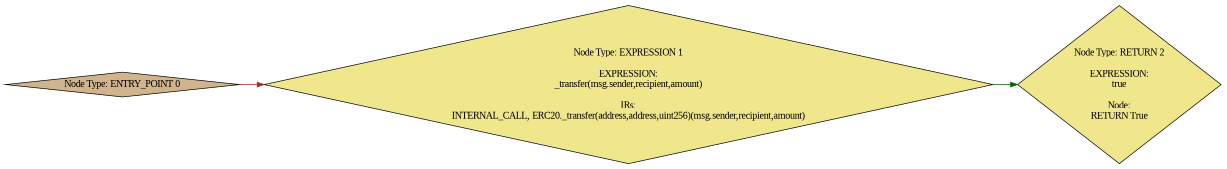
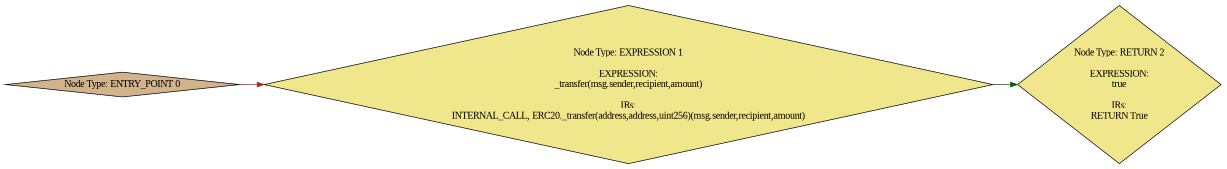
(1119, 85) -> (1119, 85)
